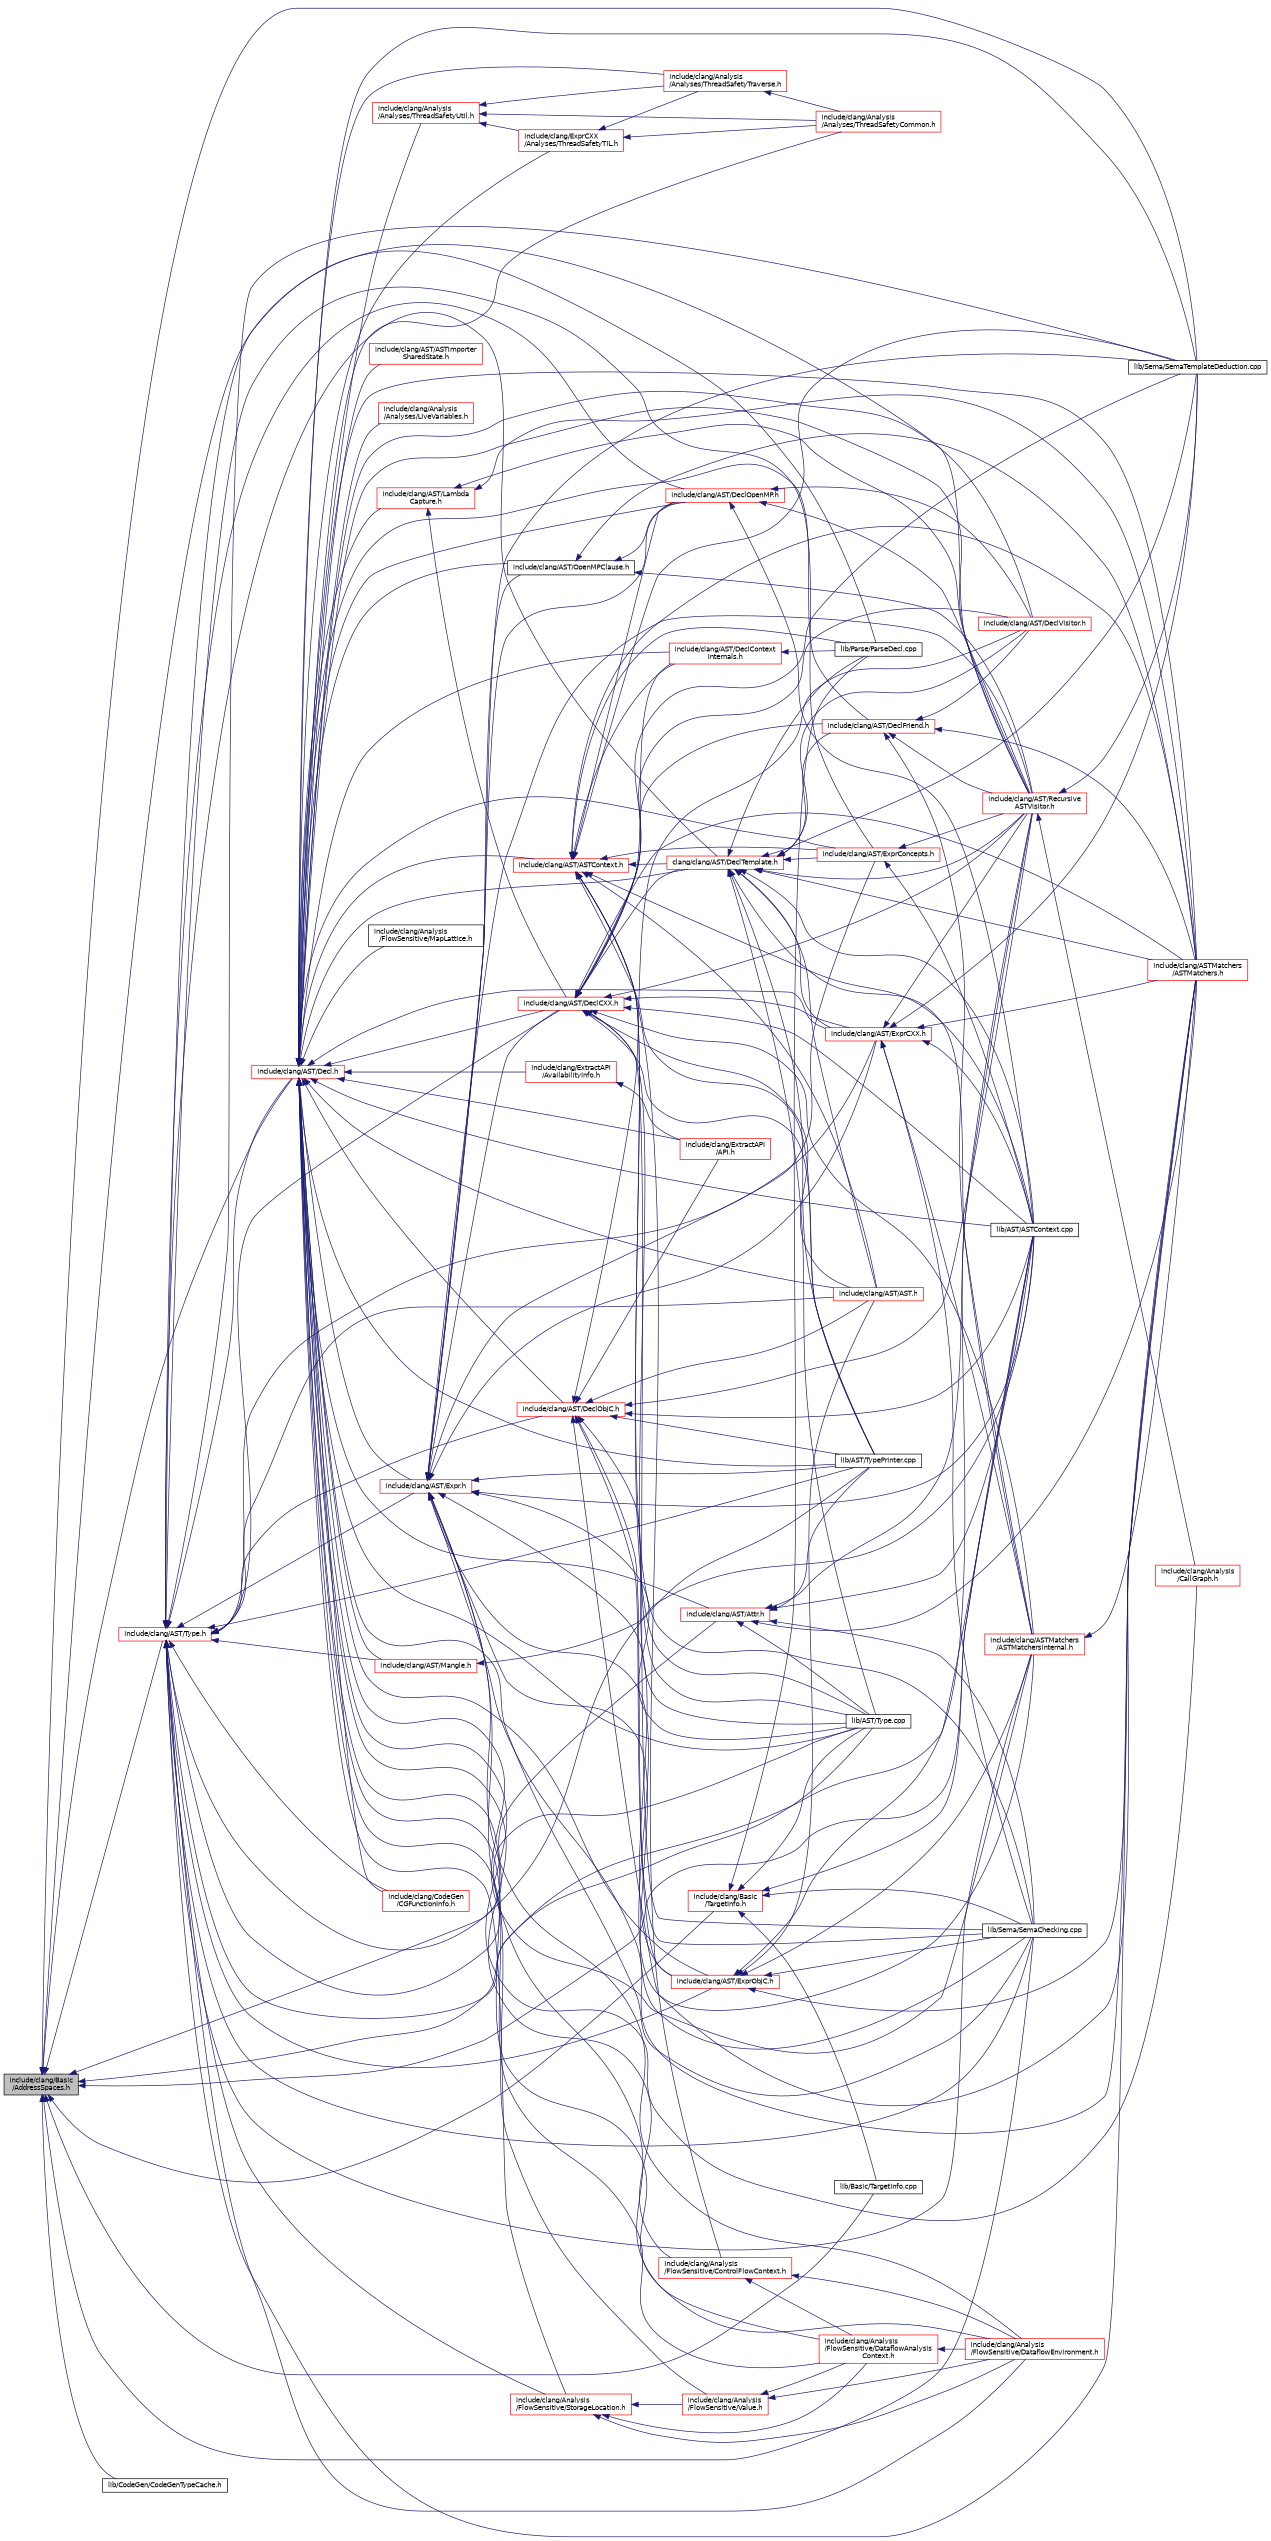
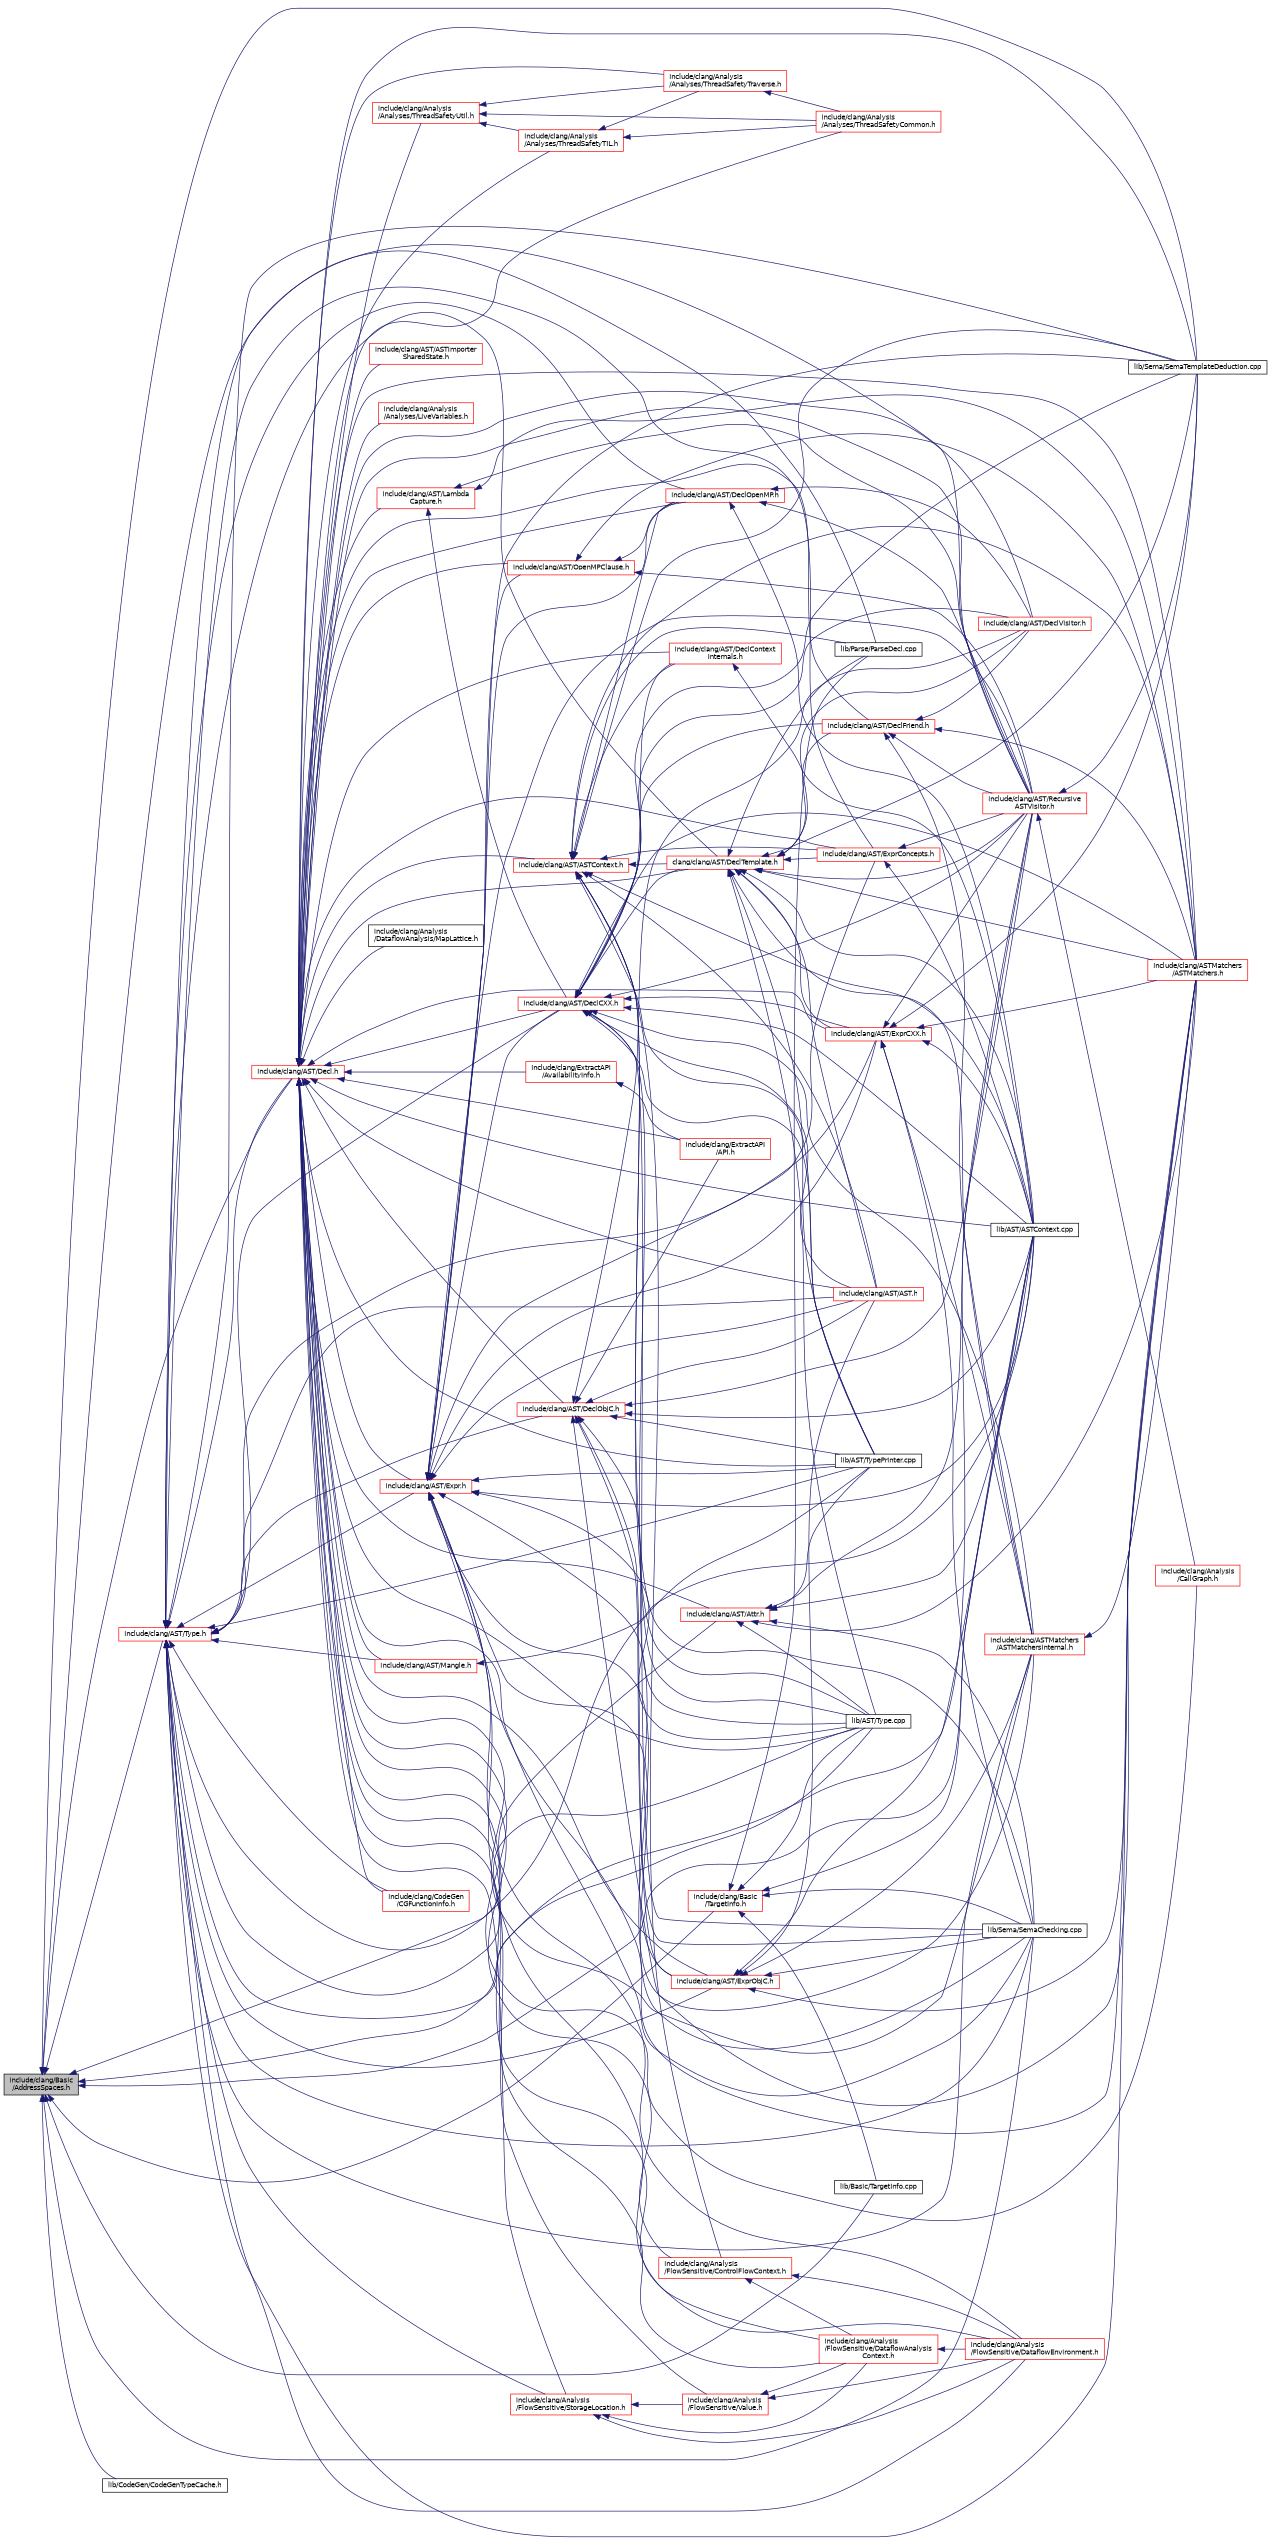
(571, 141) -> (571, 141)
(571, 568) -> (571, 568)
(817, 651) -> (966, 892)
(426, 936) -> (426, 936)
none -> (624, 1346)
